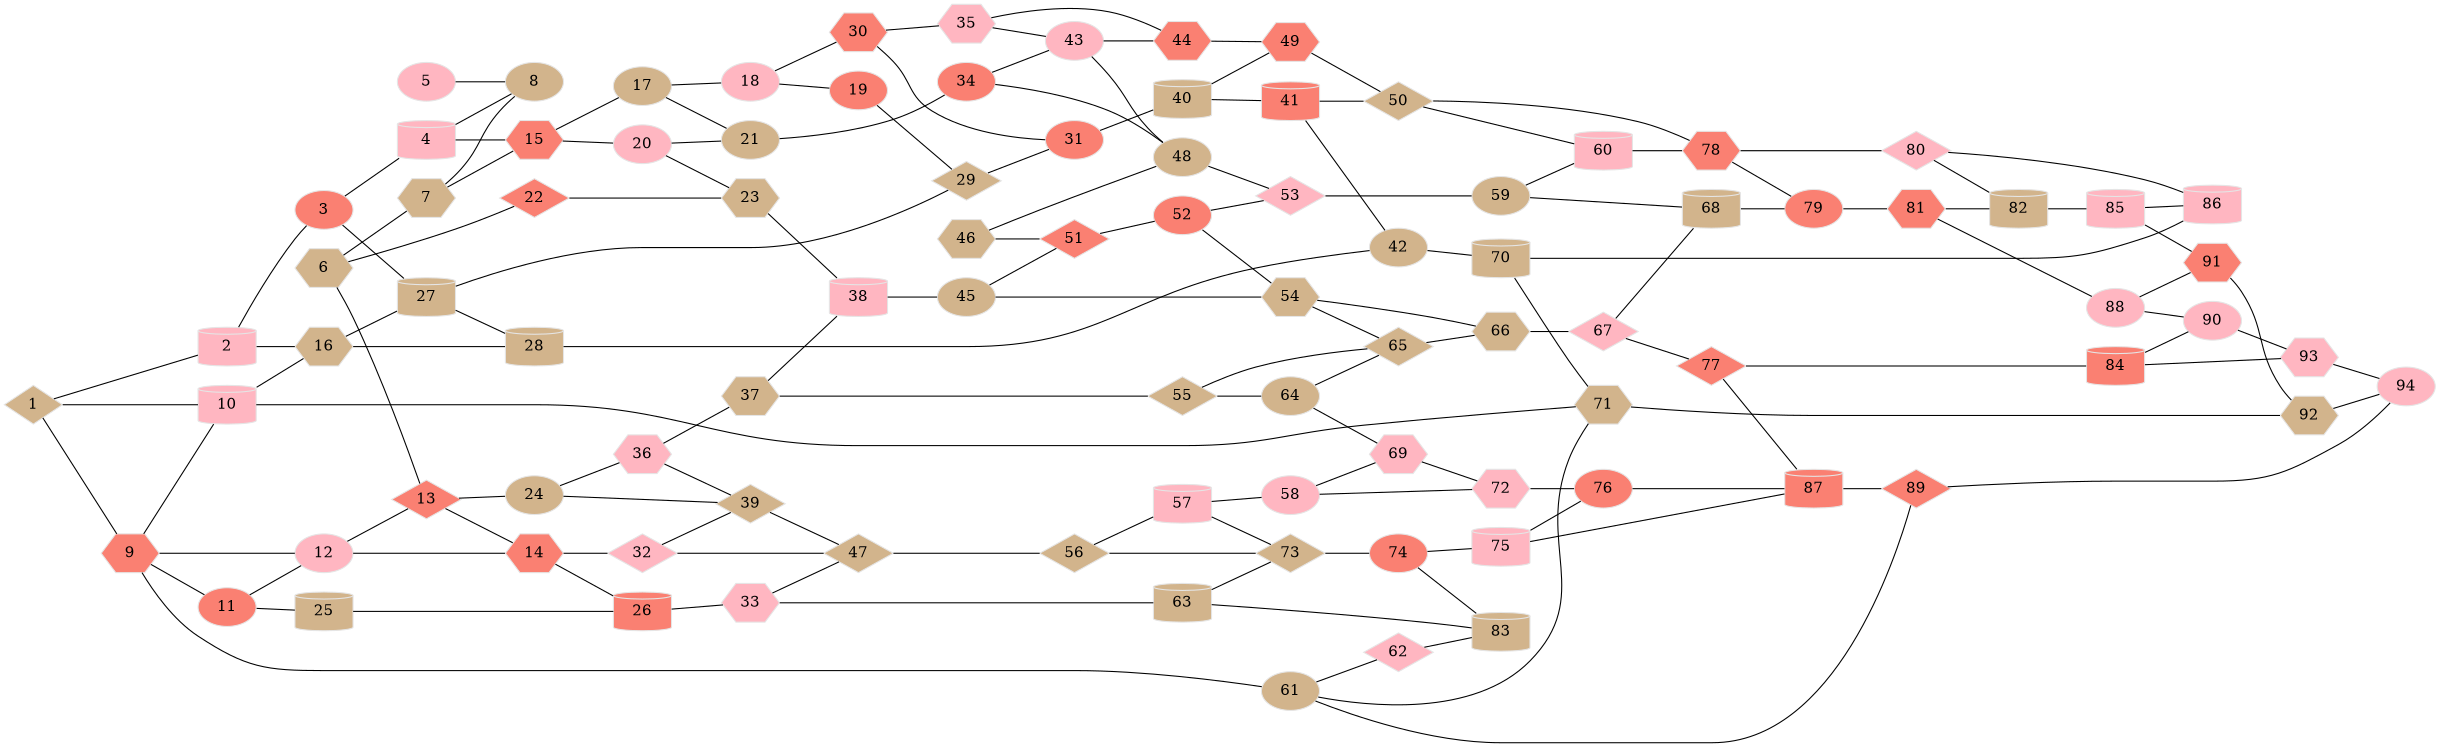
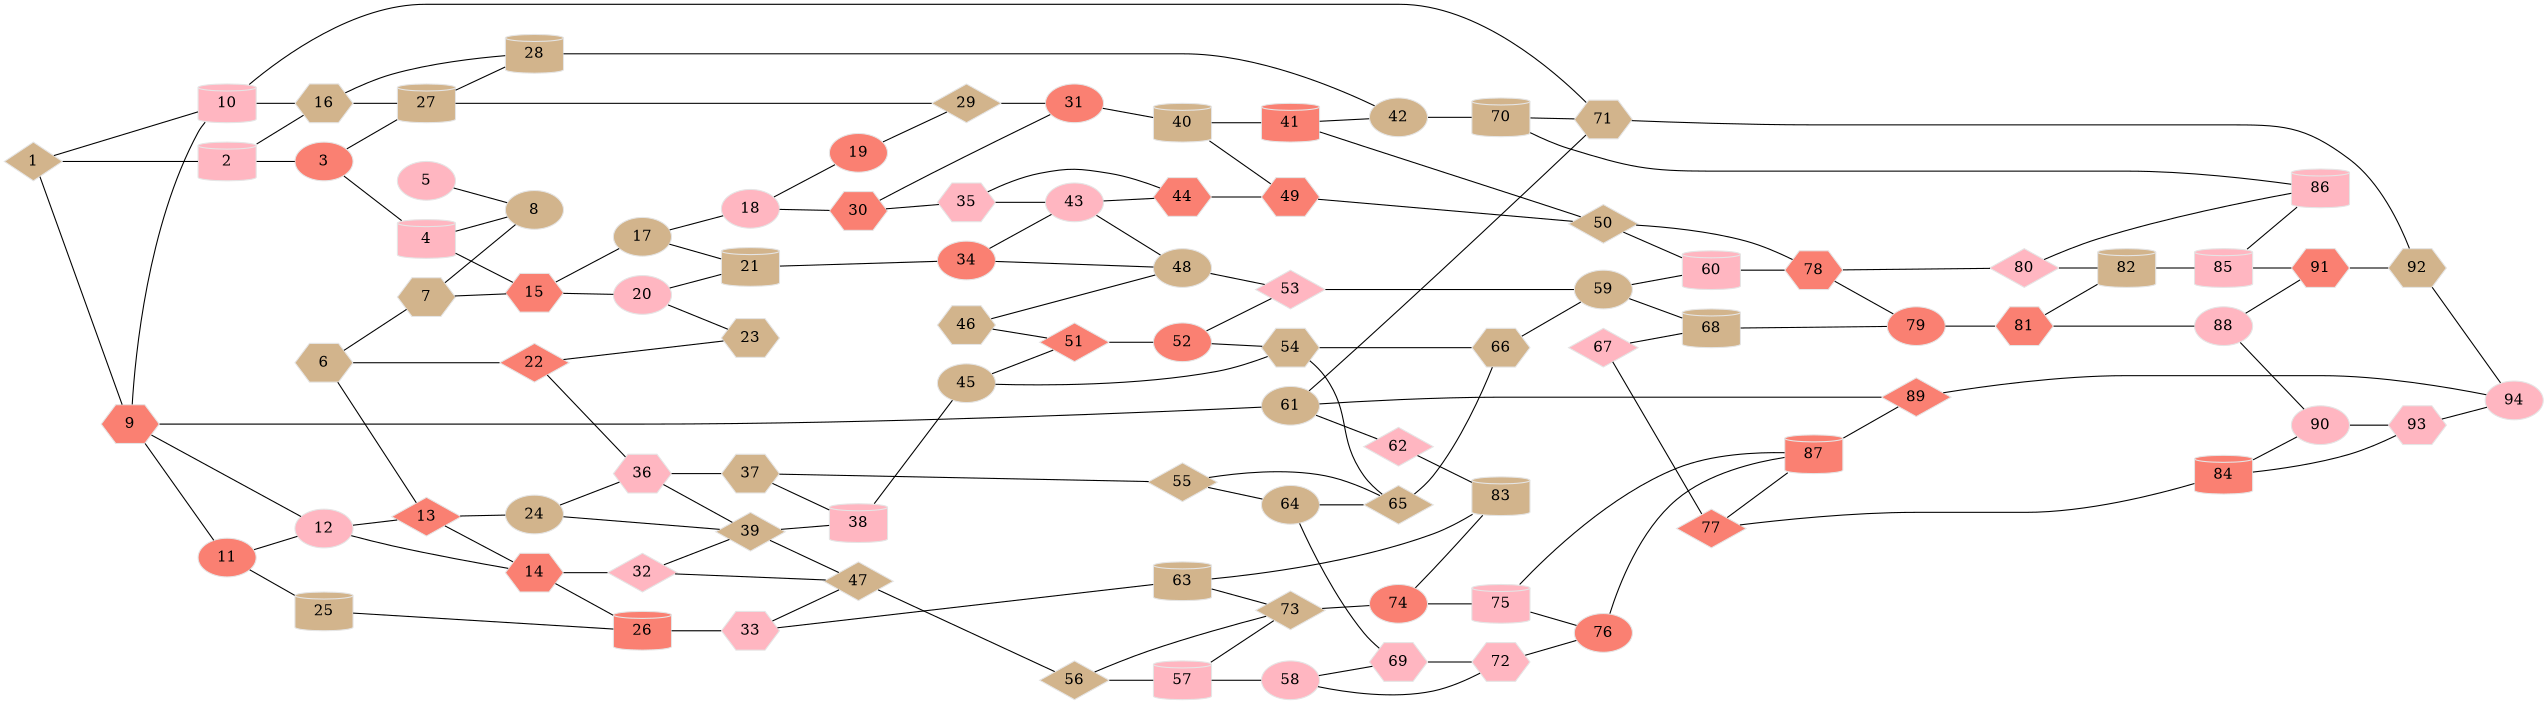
(750, 140) -> (750, 267)
(806, 249) -> (805, 527)
(1557, 332) -> (1551, 319)
none -> (586, 416)
